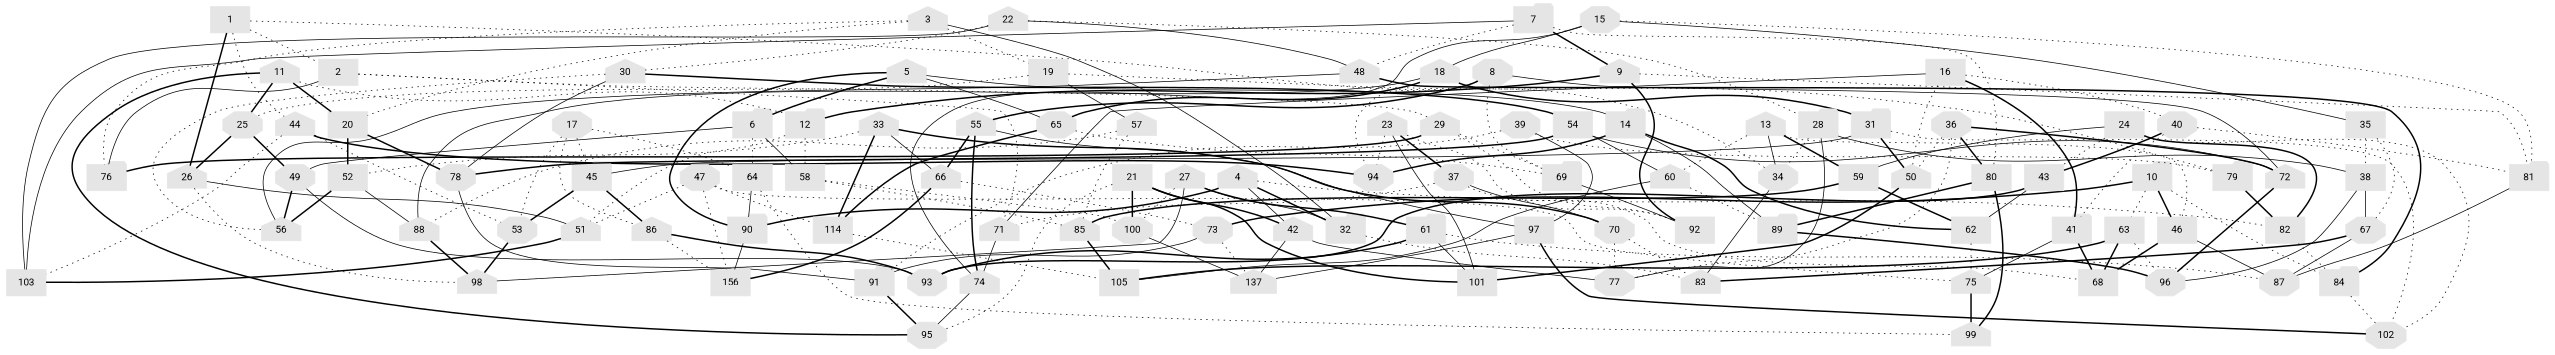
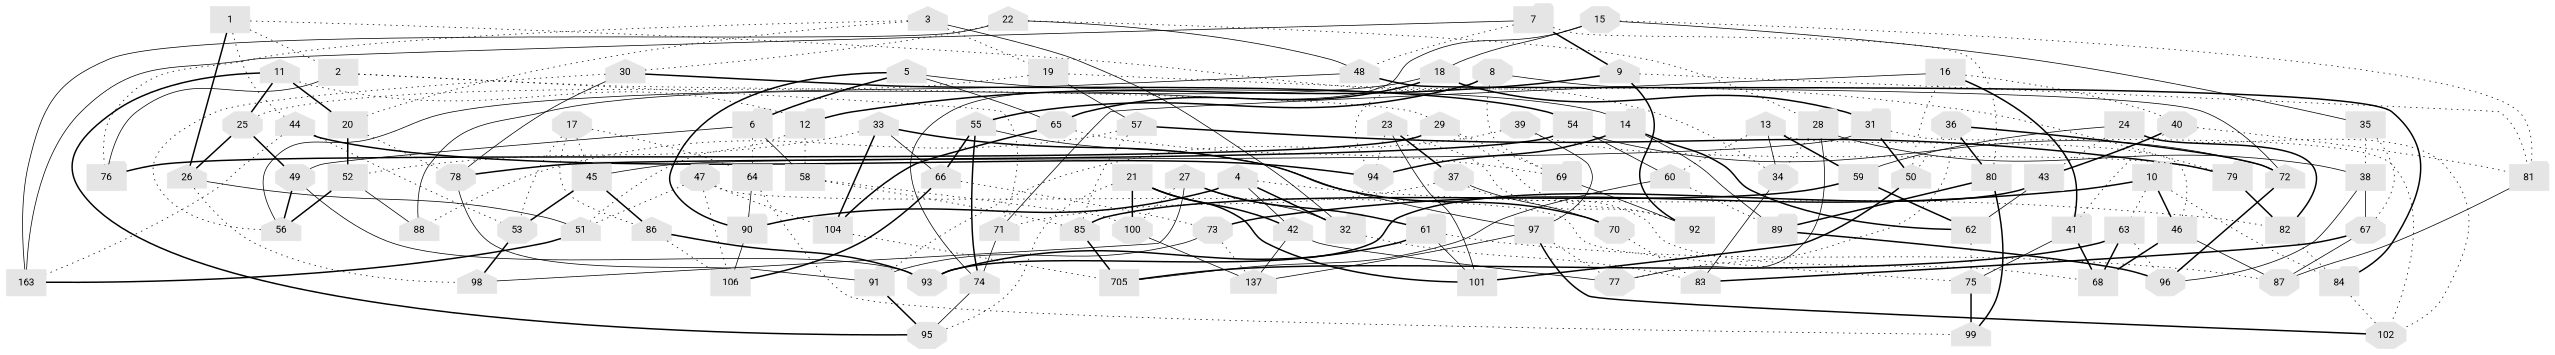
none -> (1685, 141)
(386, 144) -> (386, 144)
(833, 230) -> (833, 230)
(1615, 256) -> (1574, 256)
(456, 263) -> none
(26, 283) -> (26, 283)
(731, 283) -> (731, 283)
(1119, 283) -> (1119, 283)
